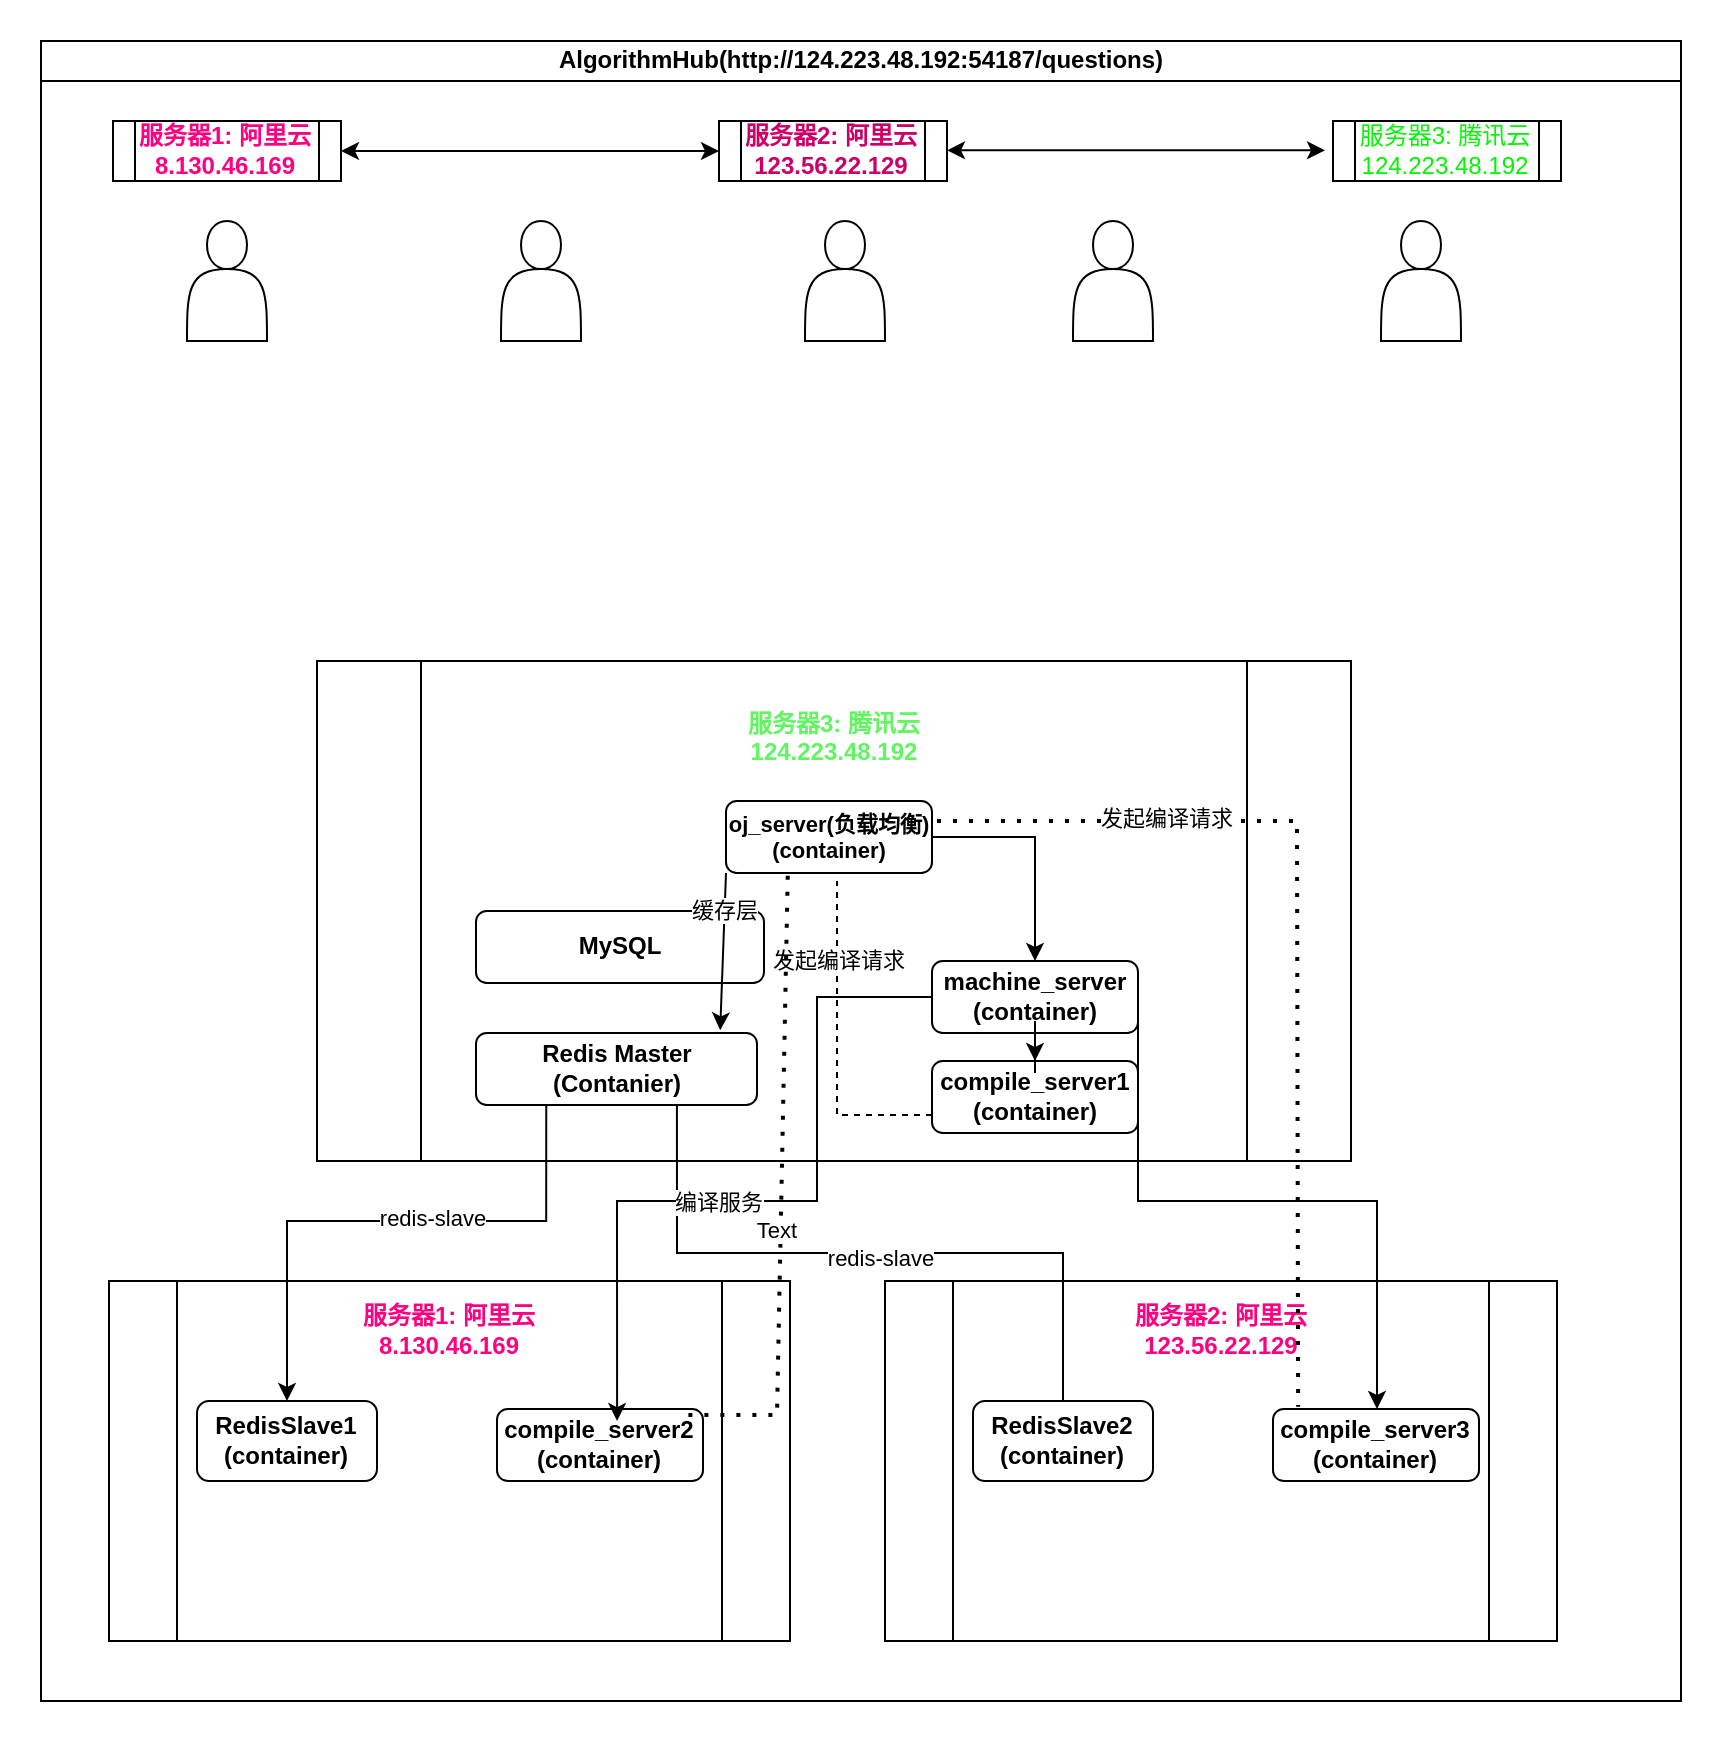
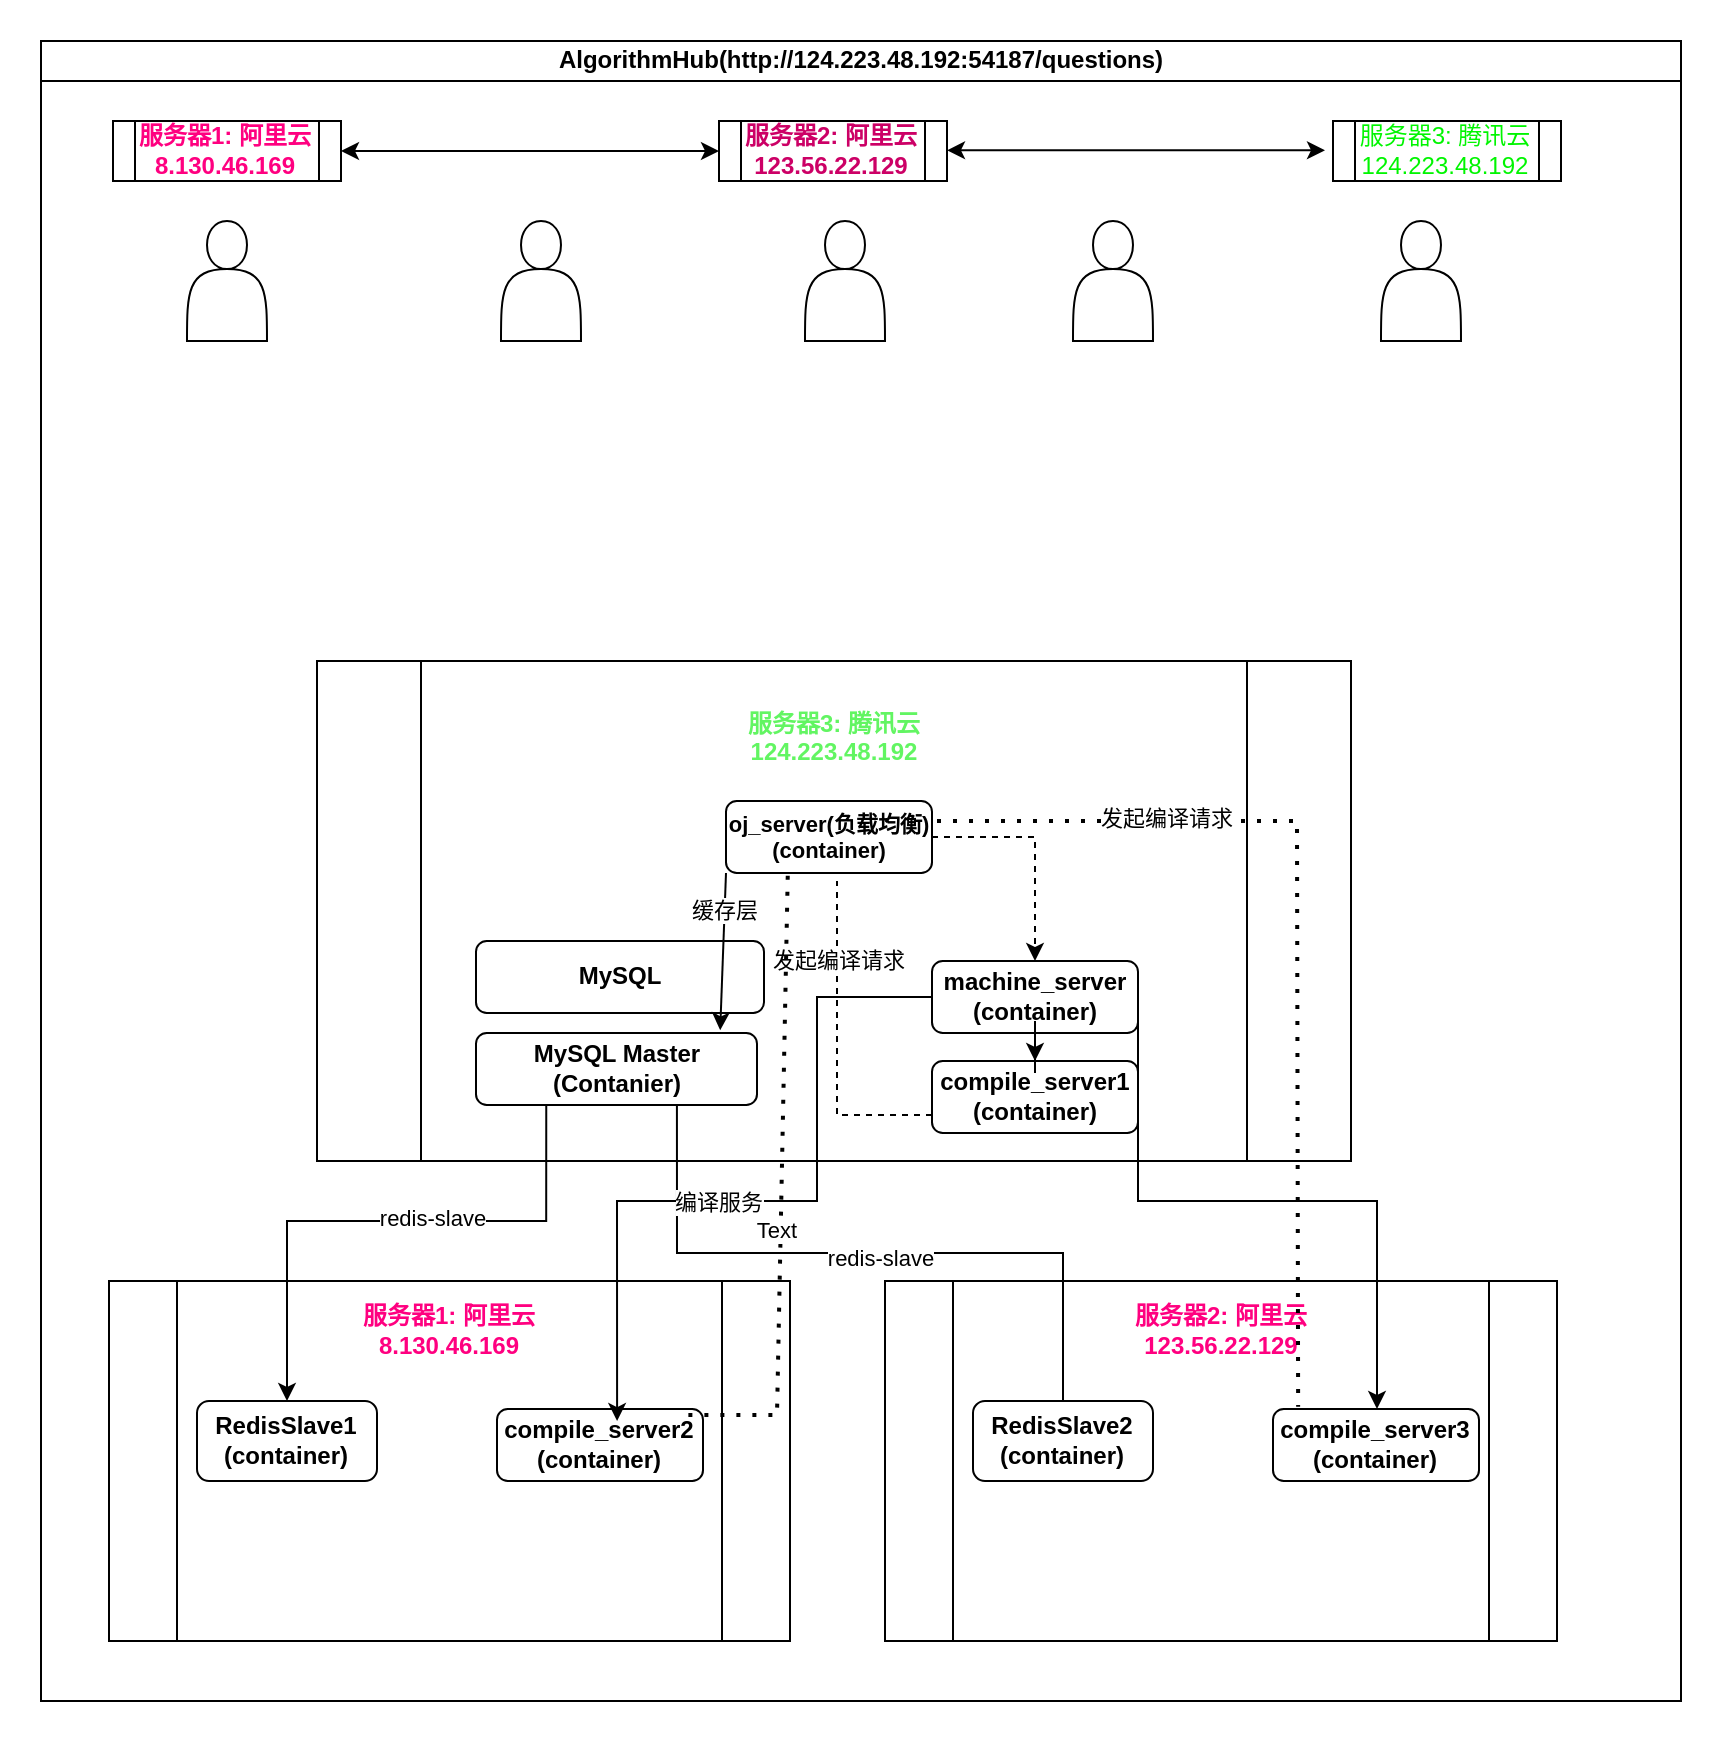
(1035, 855) -> (1035, 855)
(620, 947) -> (620, 977)
(618, 1069) -> (618, 1069)
